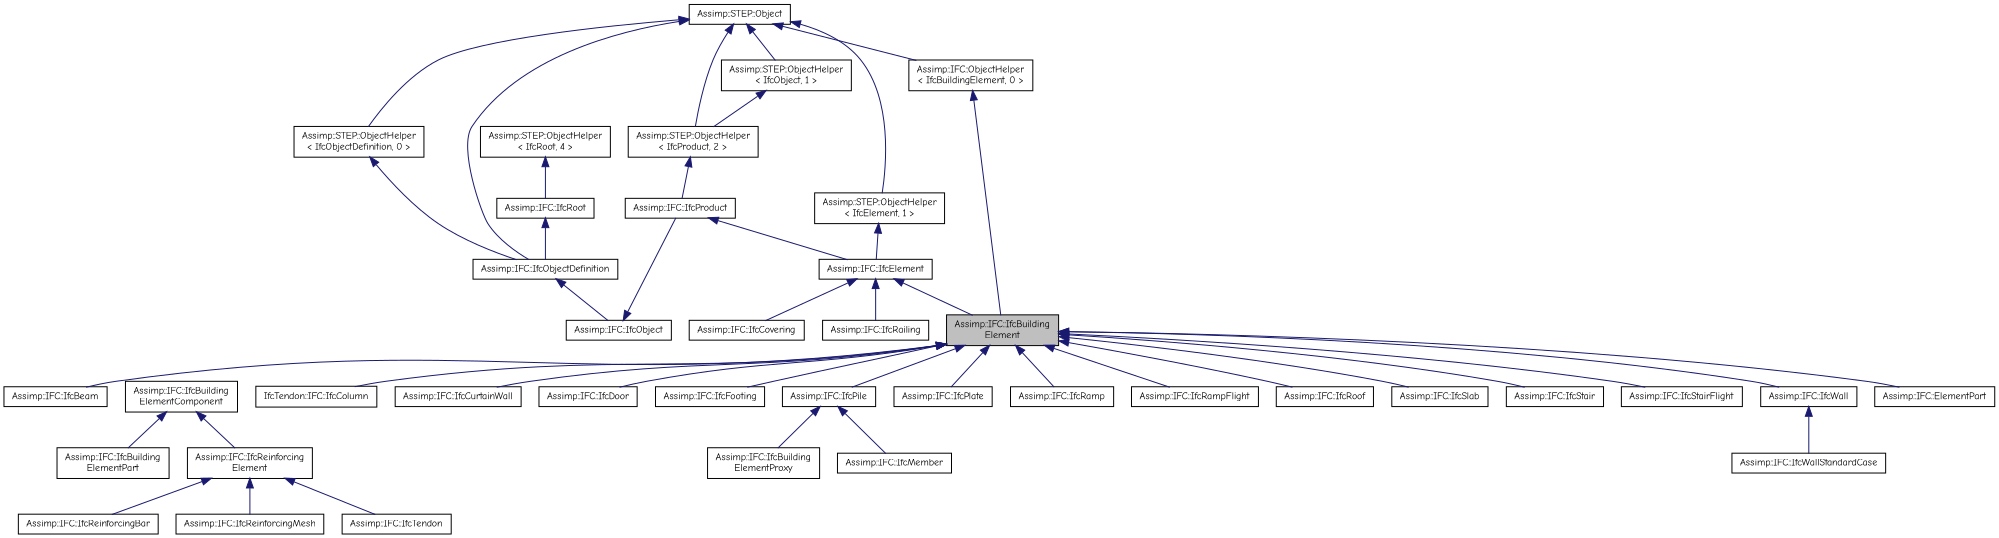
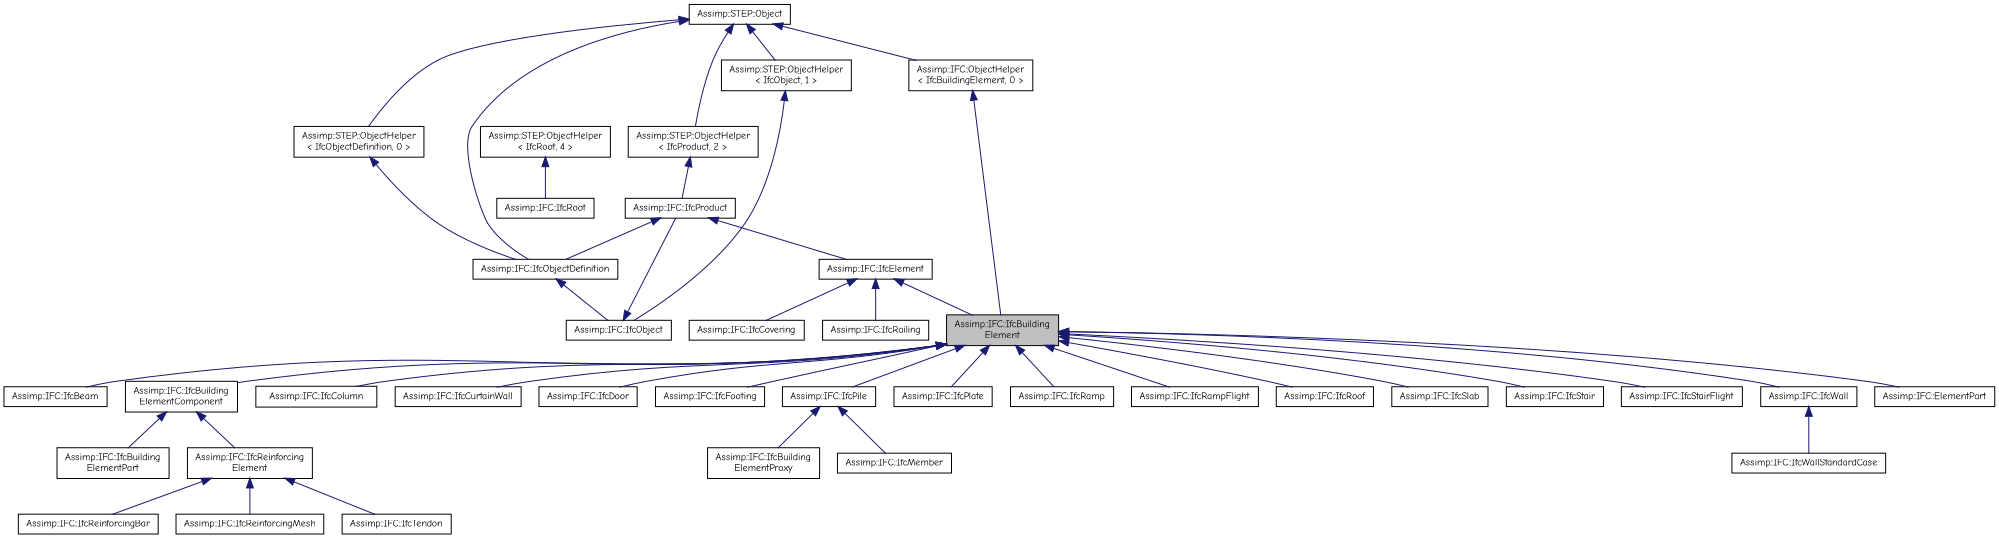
(736, 112) -> (735, 236)
(880, 208) -> none
(545, 244) -> (608, 241)
none -> (587, 363)
(316, 397) -> (316, 397)
